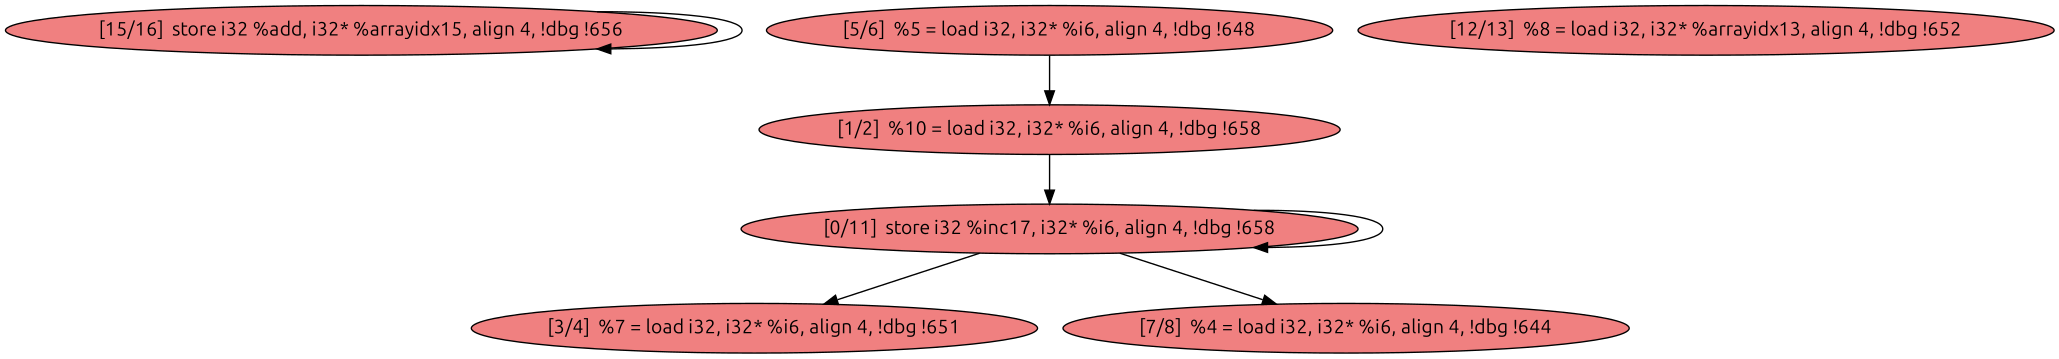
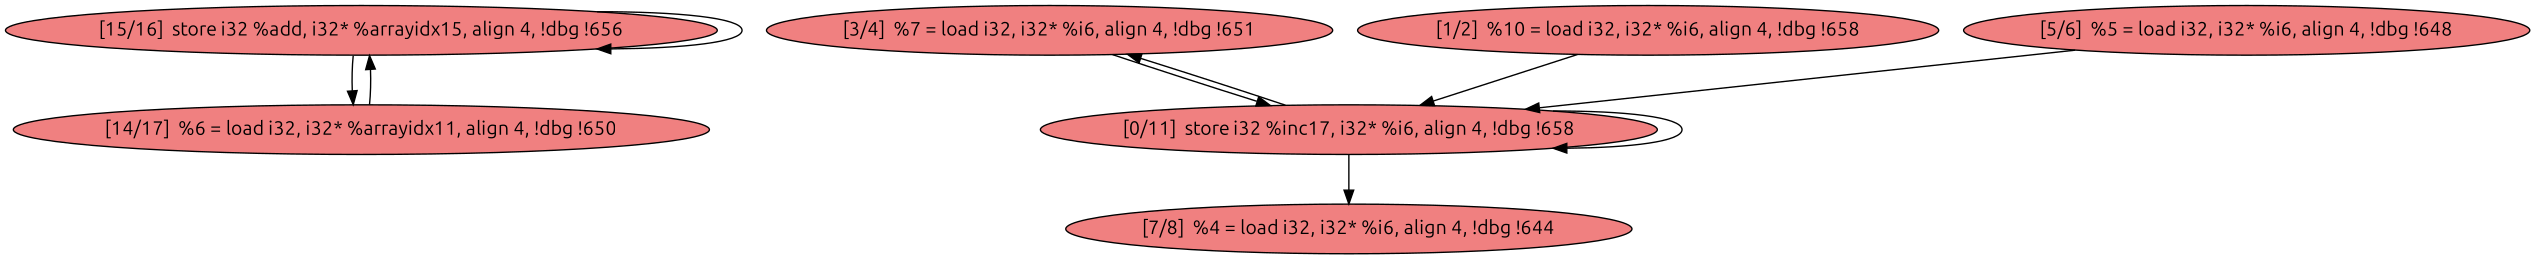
(1706, 30) -> none
(1050, 73) -> (1807, 79)
none -> (1185, 78)
none -> (361, 130)
